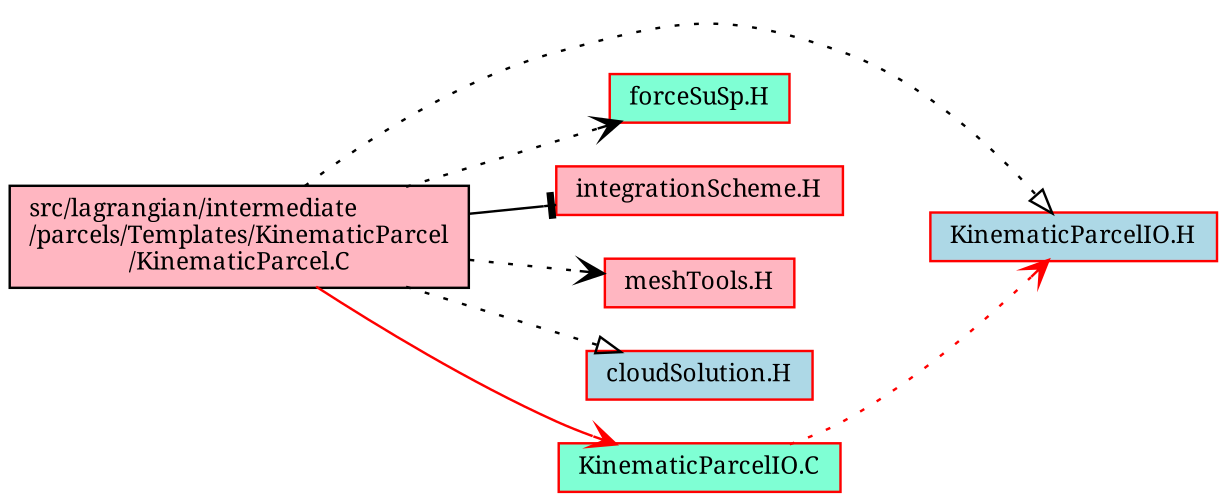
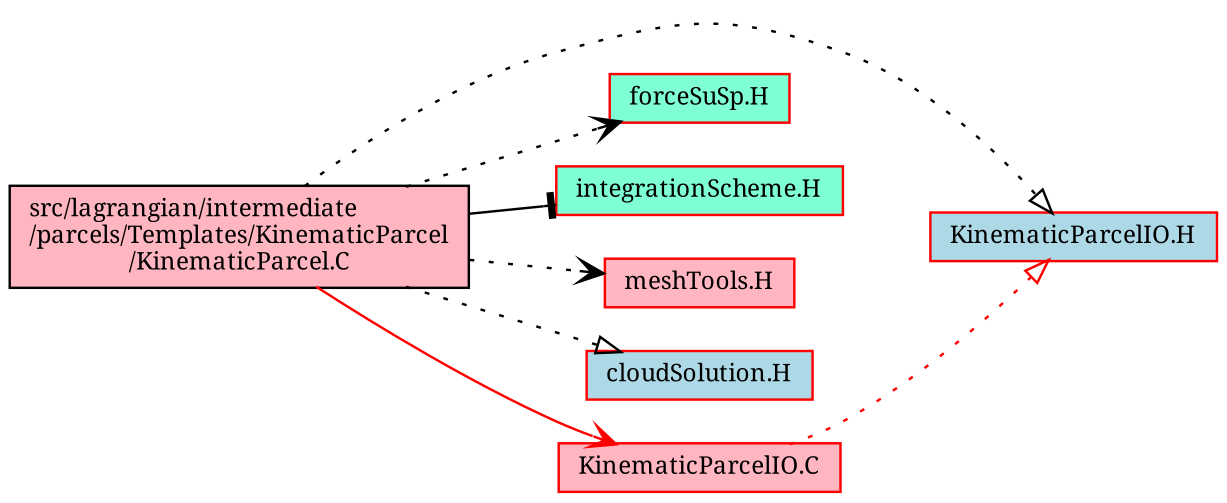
(700, 191) -> (700, 191)
(918, 373) -> (918, 373)
(700, 468) -> (700, 468)
